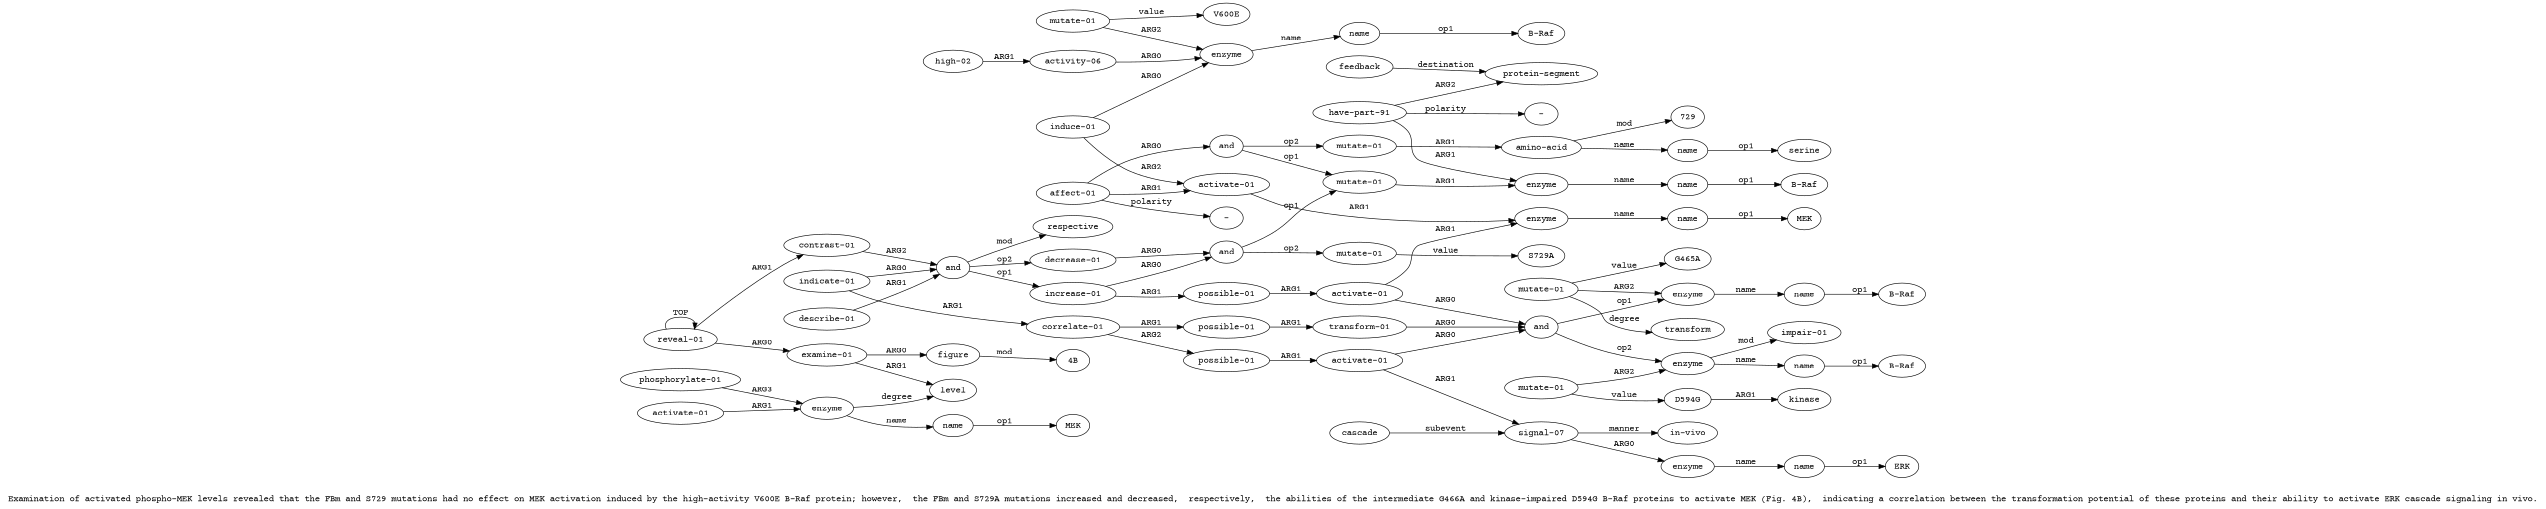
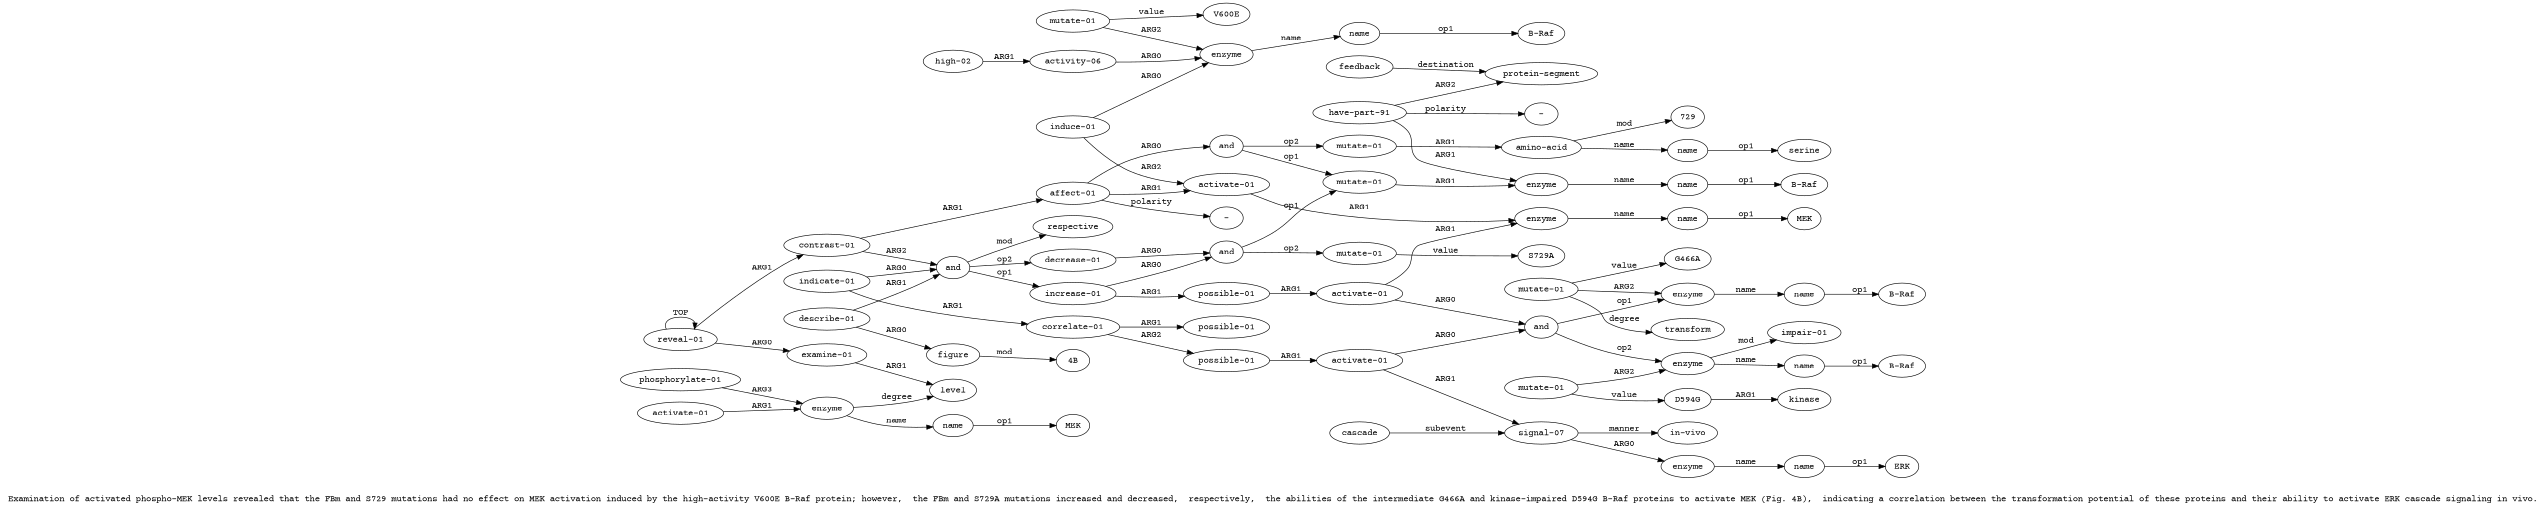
none -> (949, 220)
(1688, 259) -> (1688, 259)
(1360, 327) -> none
(893, 355) -> (891, 337)
